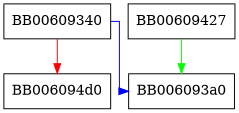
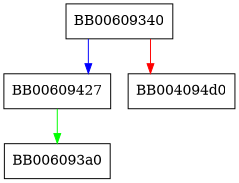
(119, 52) -> (88, 51)
(57, 91) -> (182, 91)
